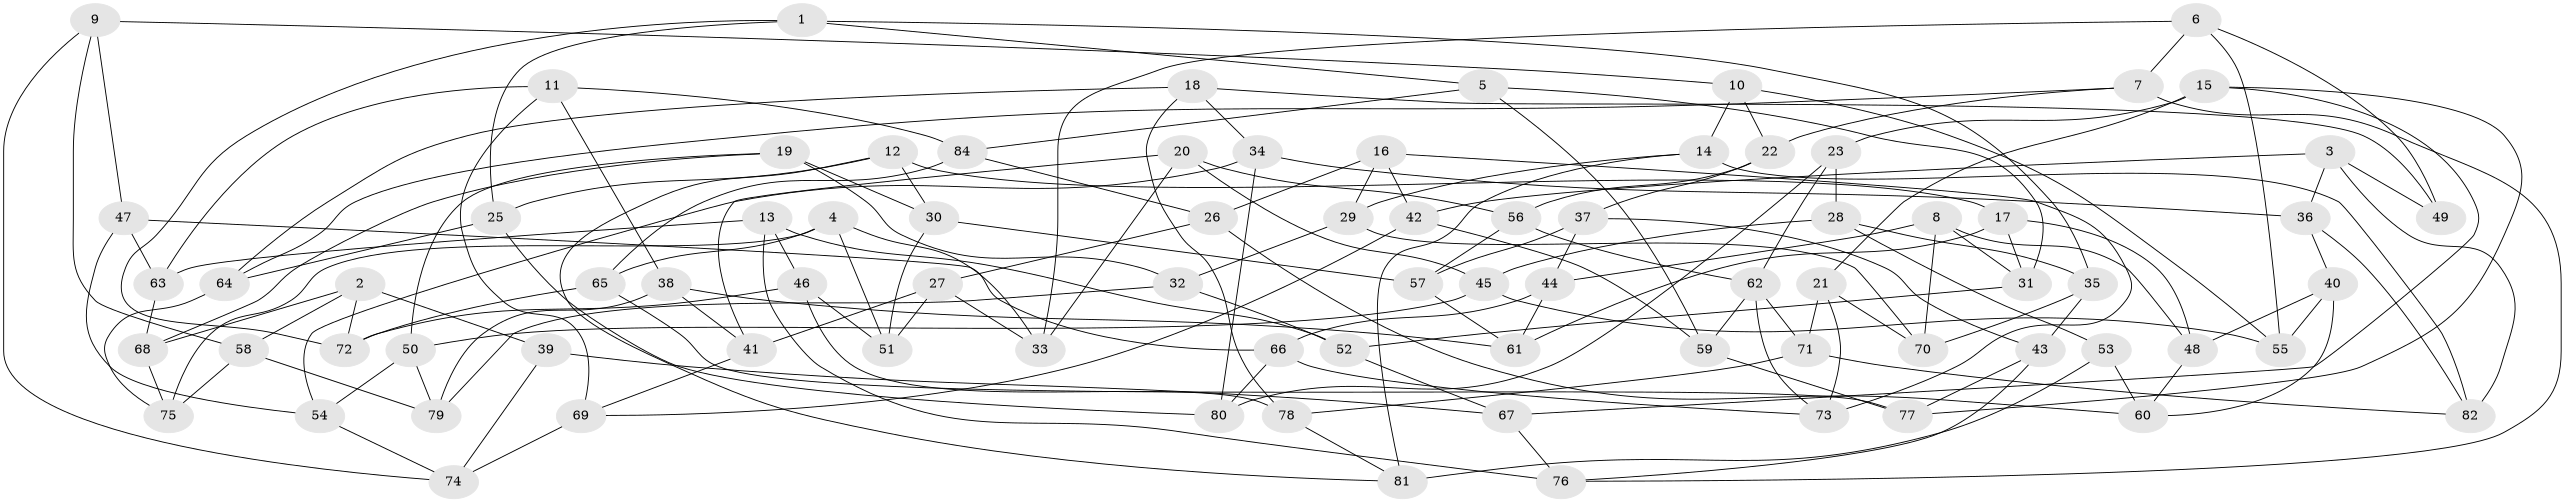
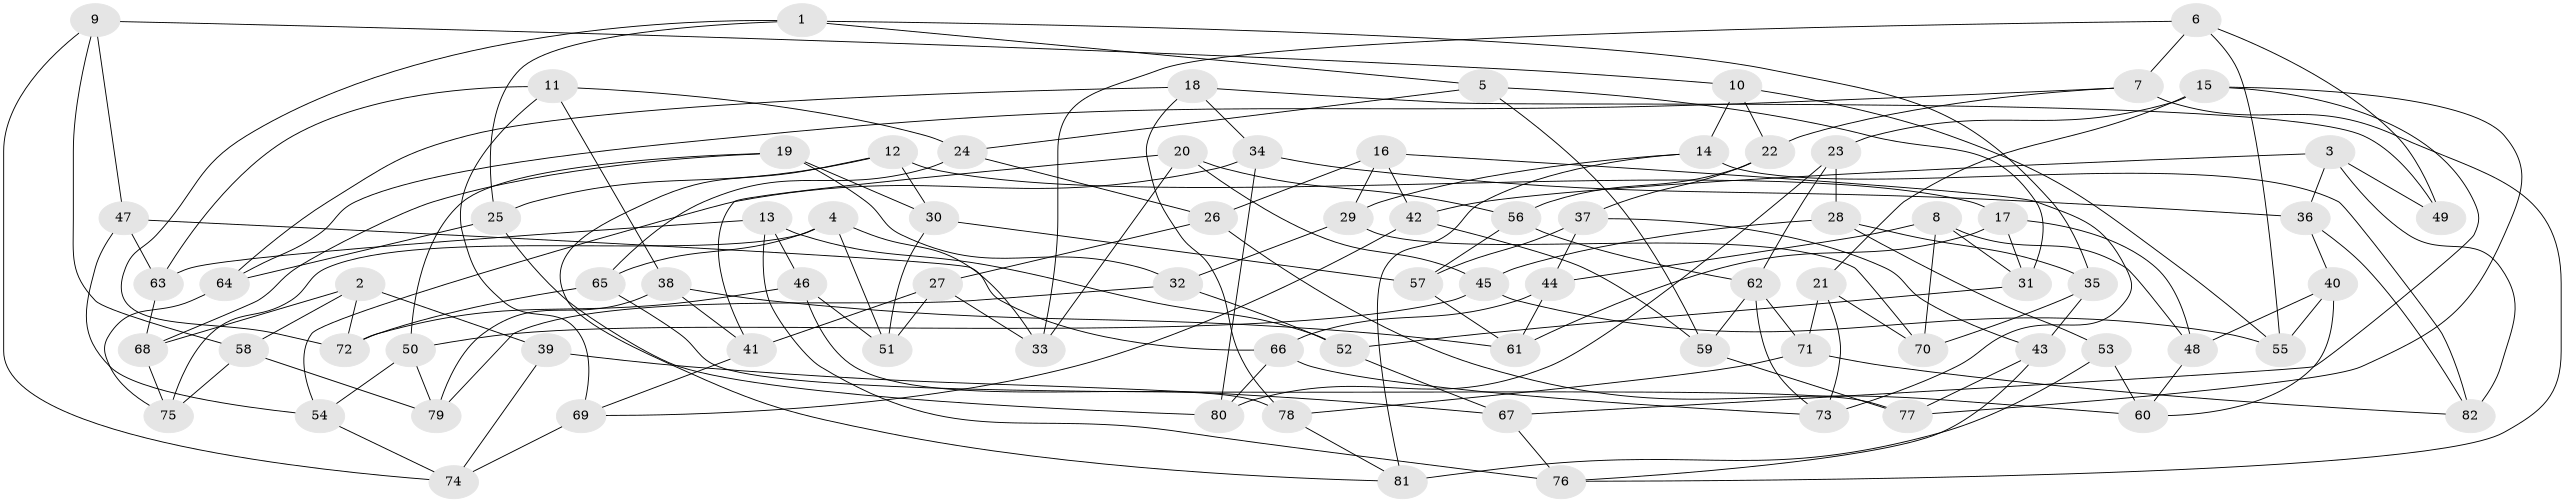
(962, 152) -> (962, 152)
